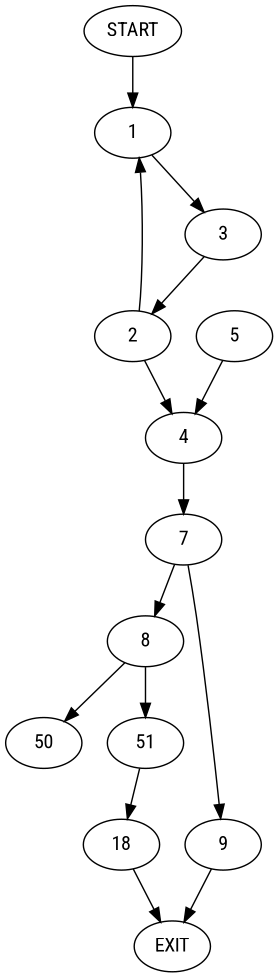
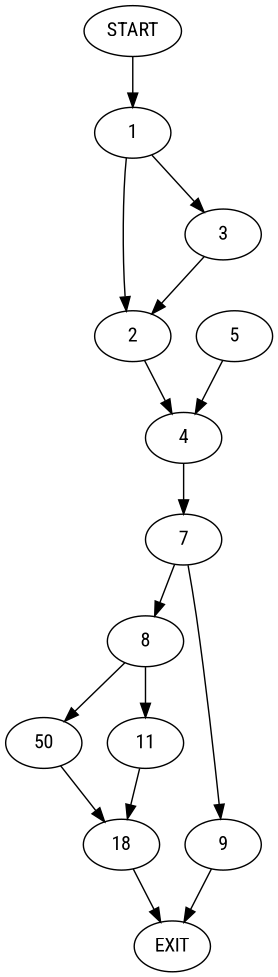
(142, 242) -> (123, 227)
(145, 743) -> (145, 743)
none -> (78, 788)
